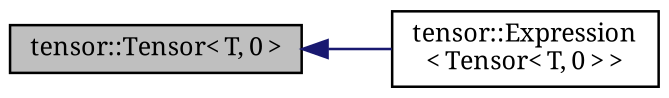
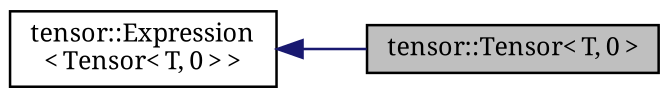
(360, 49) -> (335, 49)
